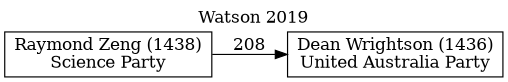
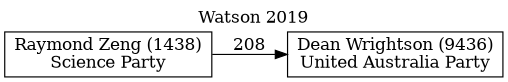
(395, 54) -> (395, 54)
